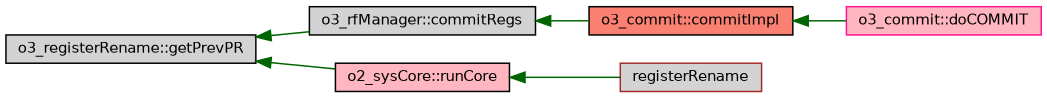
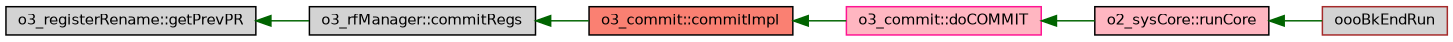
(303, 66) -> (1076, 21)
(691, 77) -> (1385, 21)
